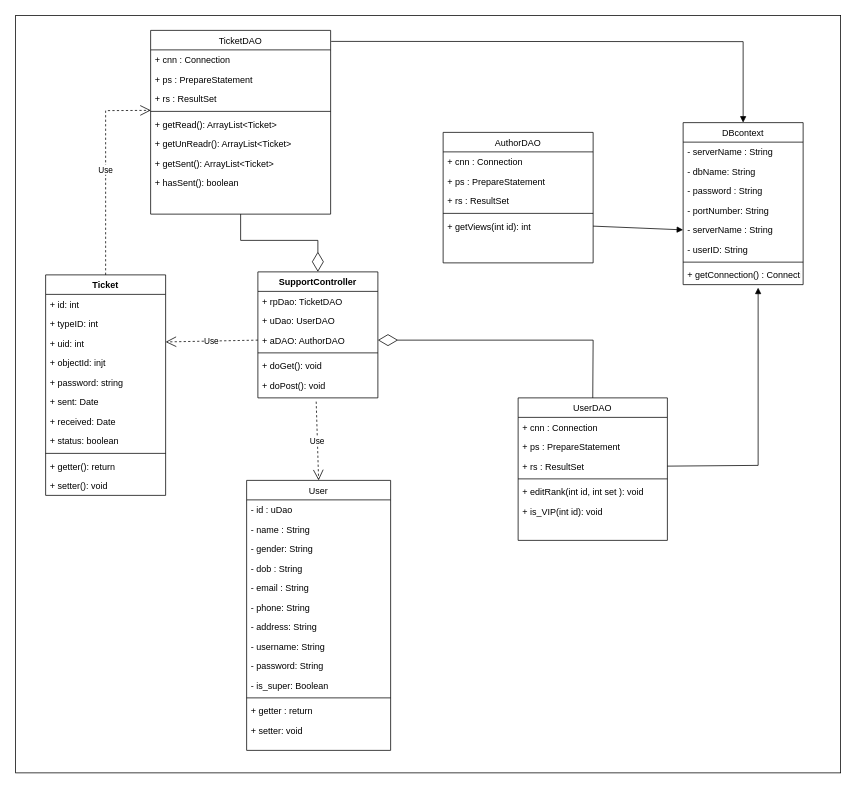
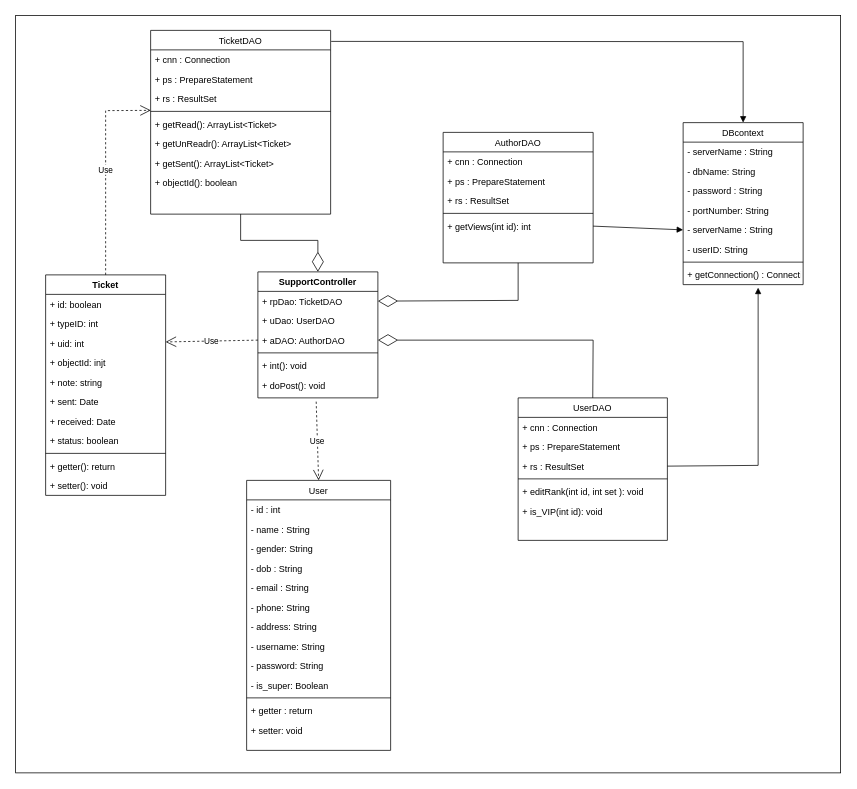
(200, 183) -> (203, 183)
none -> (476, 301)
(66, 305) -> (76, 305)
(295, 366) -> (289, 366)
(90, 383) -> (80, 383)
(272, 510) -> (269, 510)
